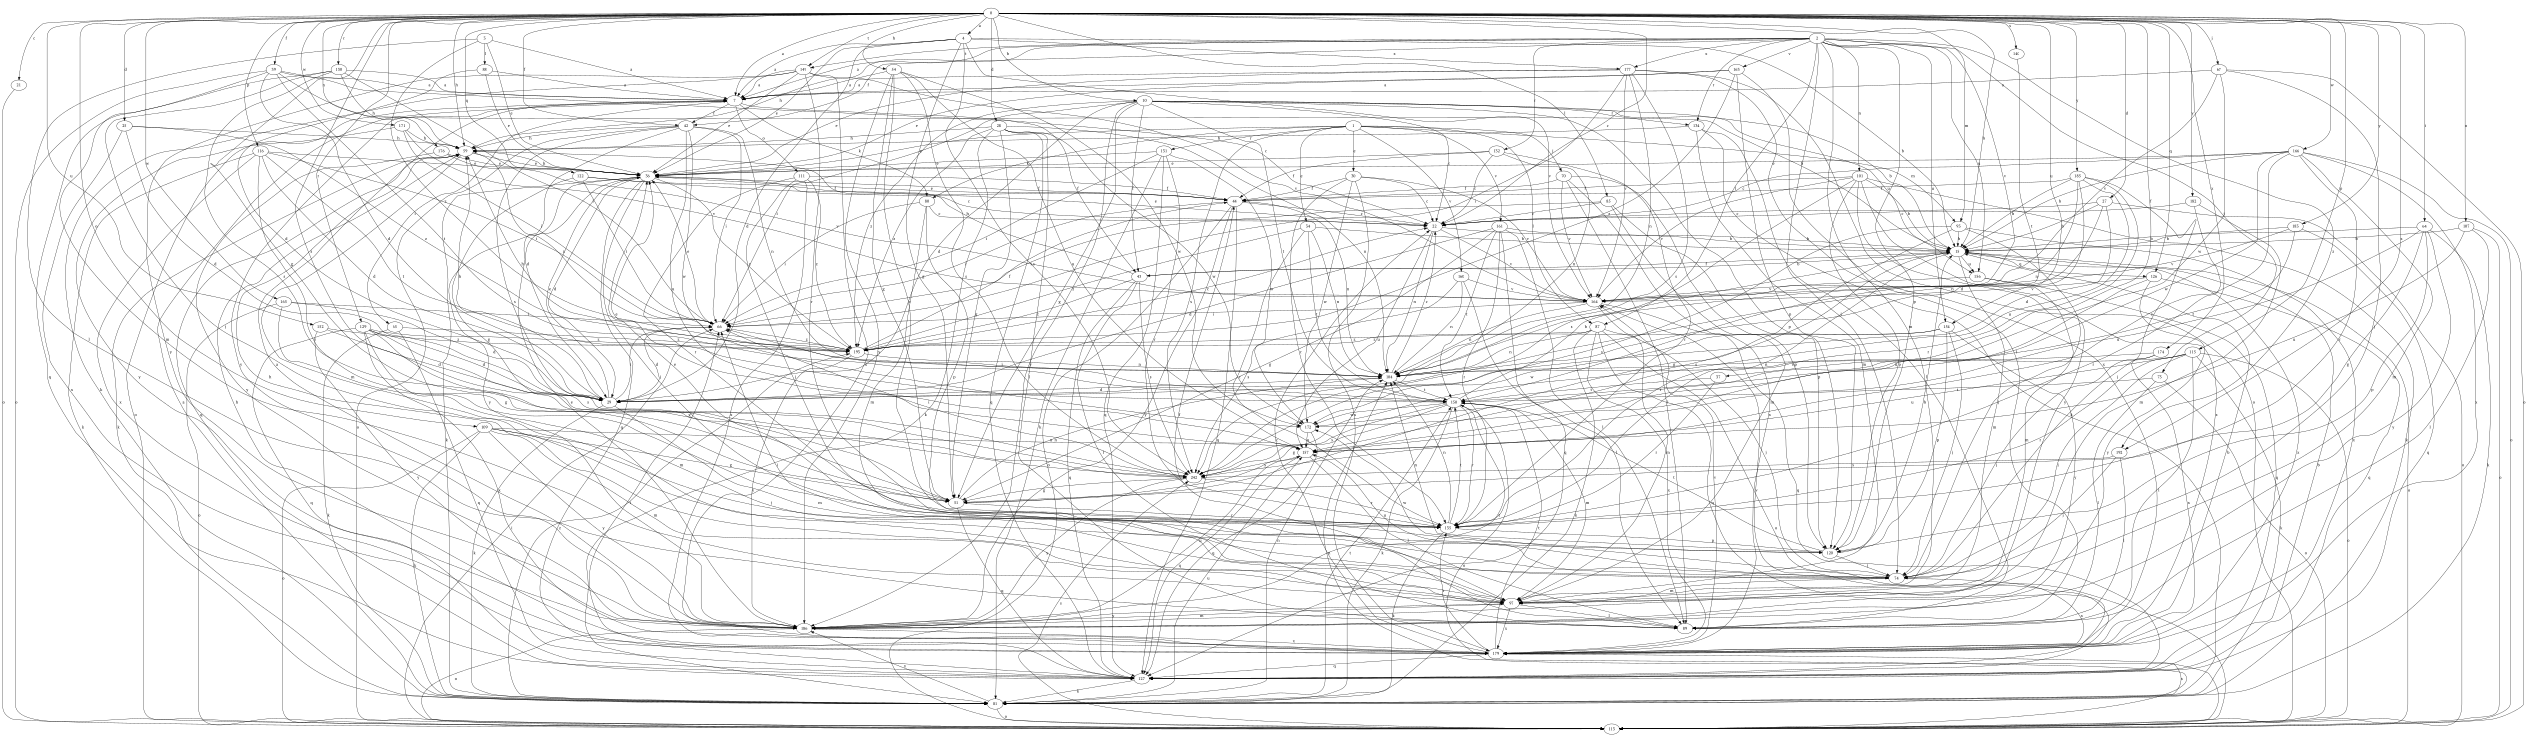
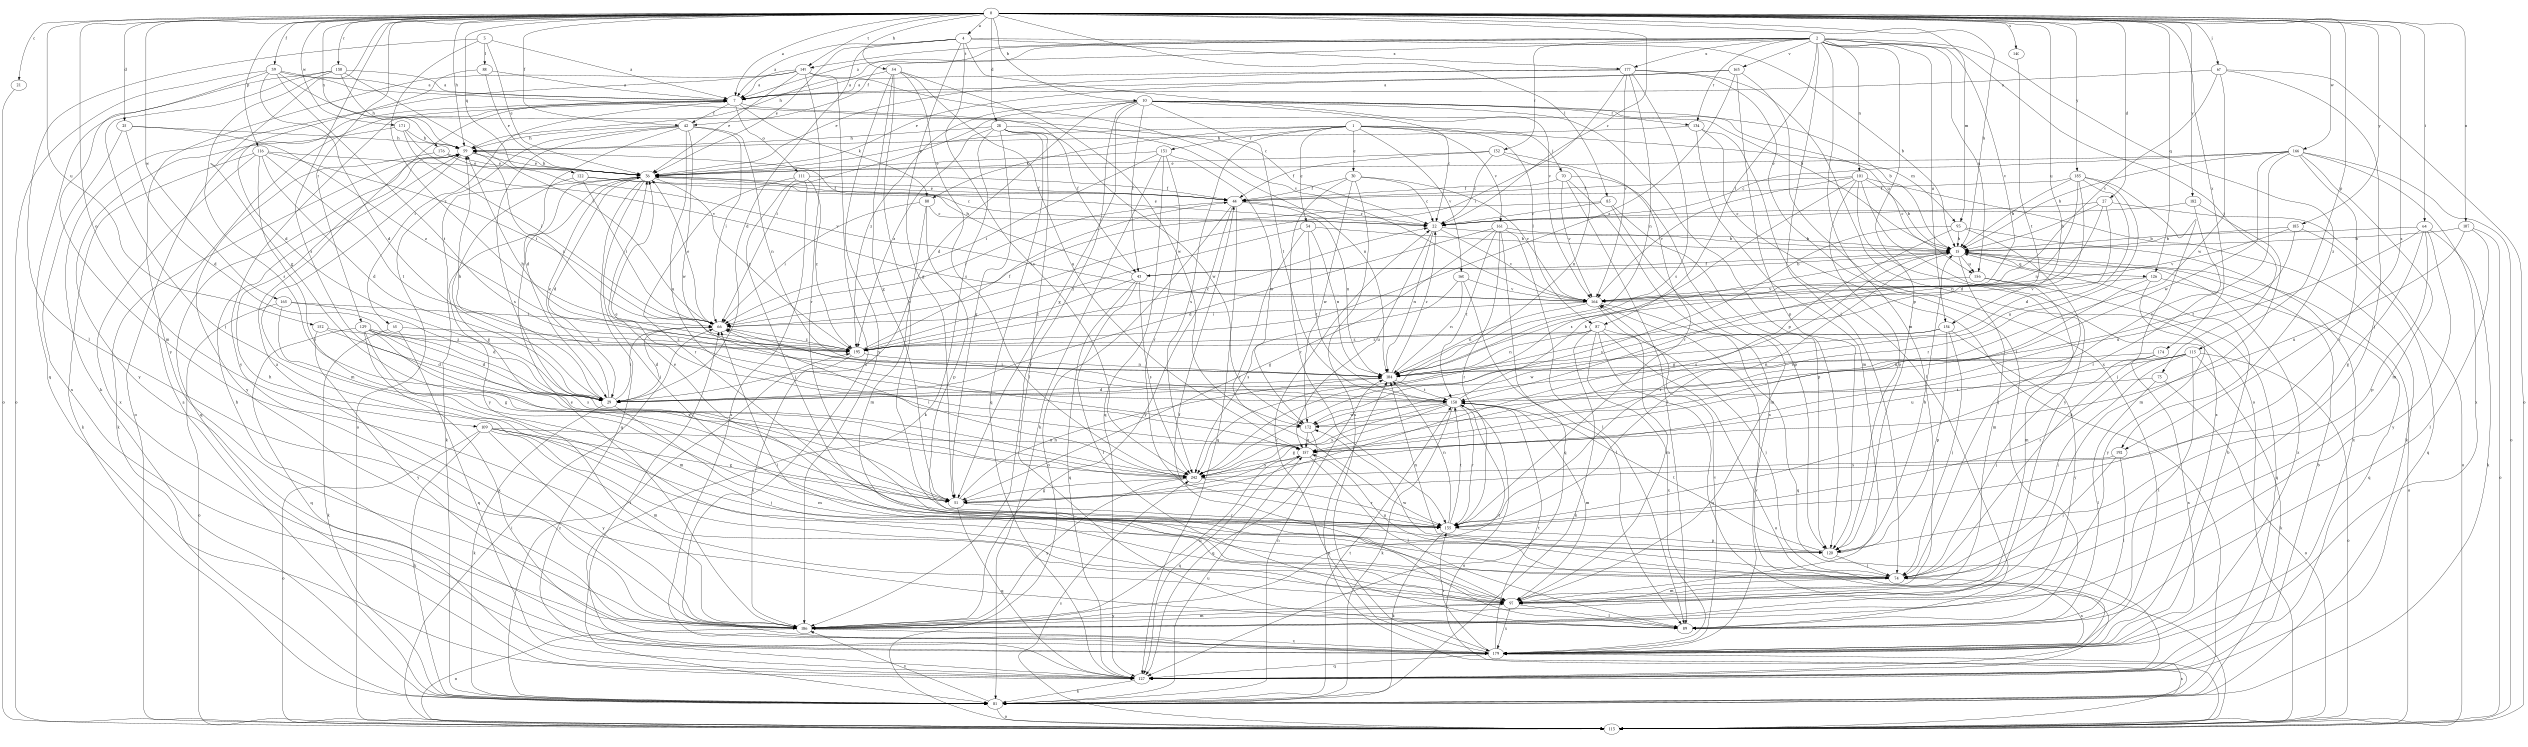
(1718, 377) -> none
